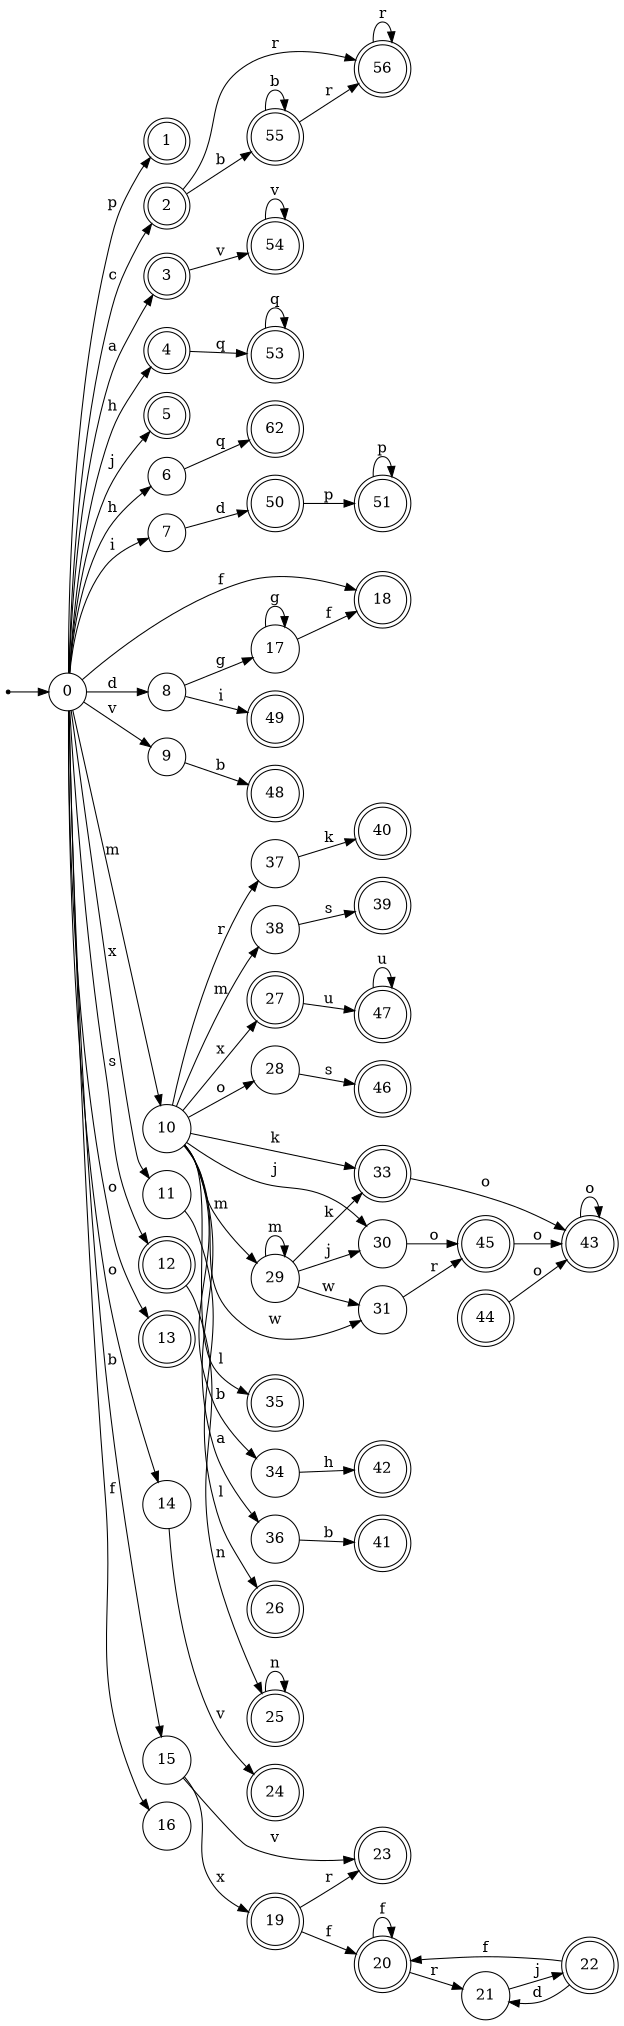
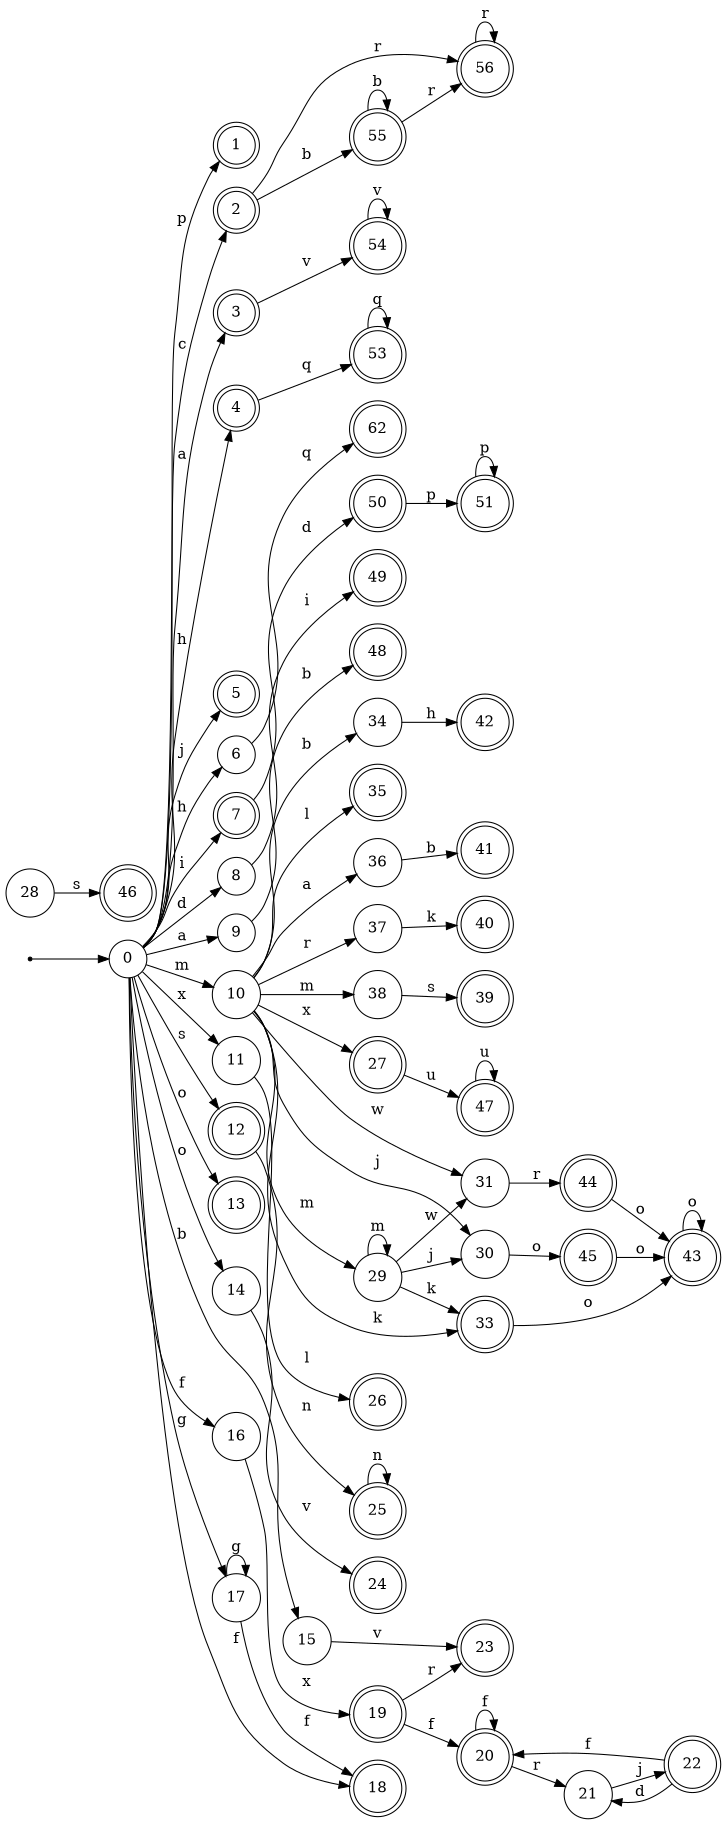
(167, 533) -> (236, 816)
(214, 673) -> (168, 1395)
(113, 709) -> (182, 936)
(217, 1102) -> none
(428, 1281) -> (529, 1183)
(202, 1847) -> (268, 1605)
